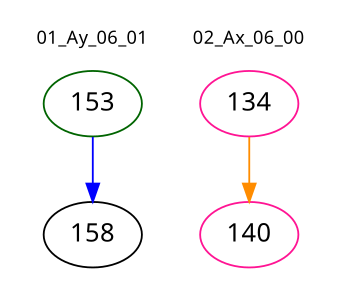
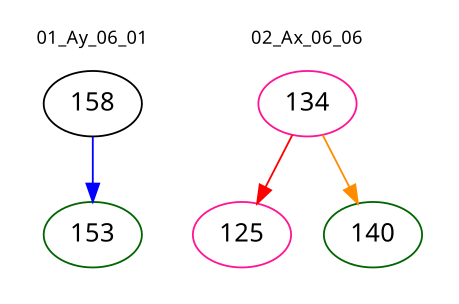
(249, 39) -> (307, 39)
(93, 160) -> (93, 160)
none -> (242, 235)
(249, 235) -> (373, 235)
